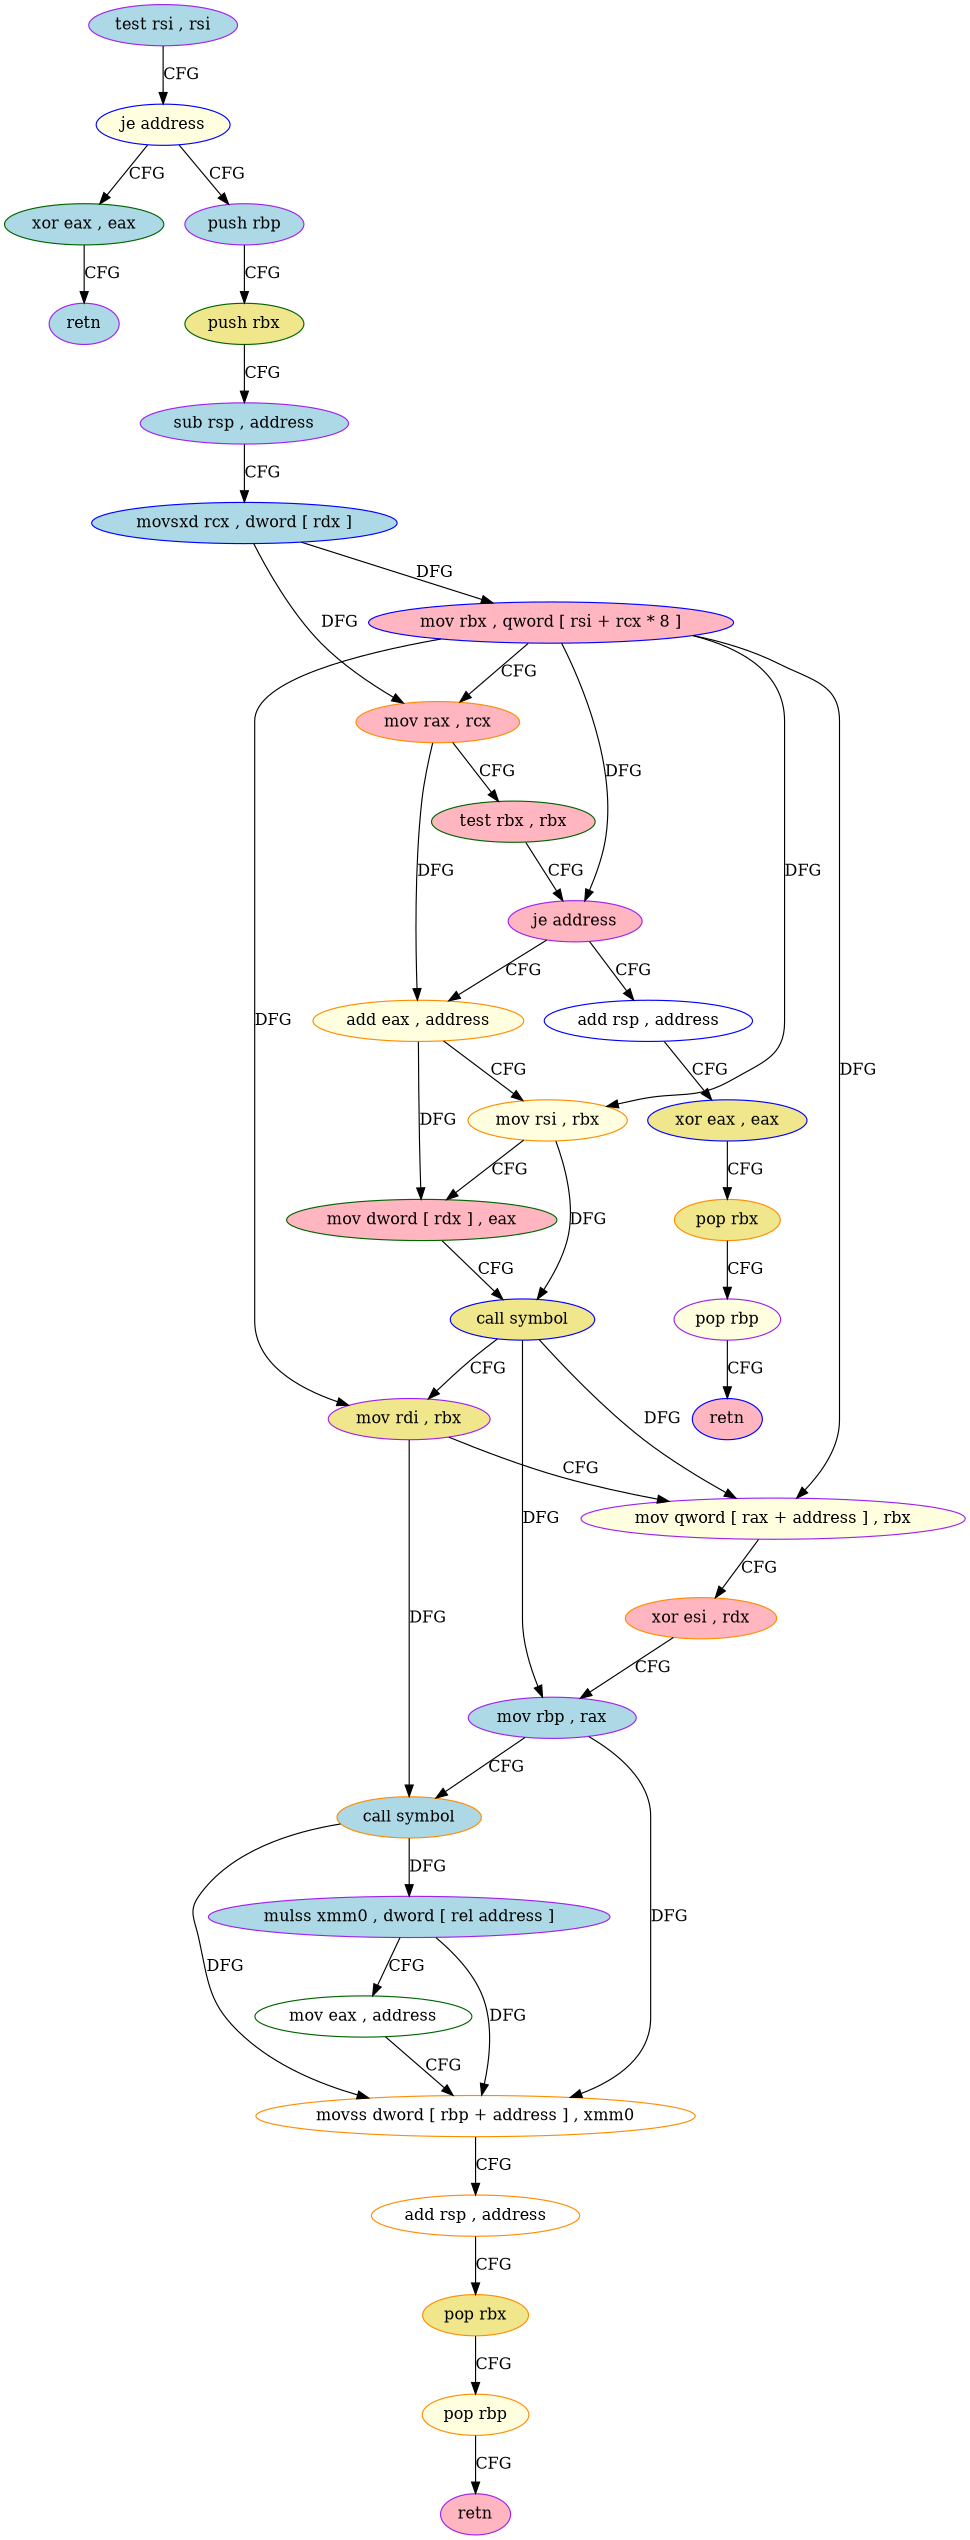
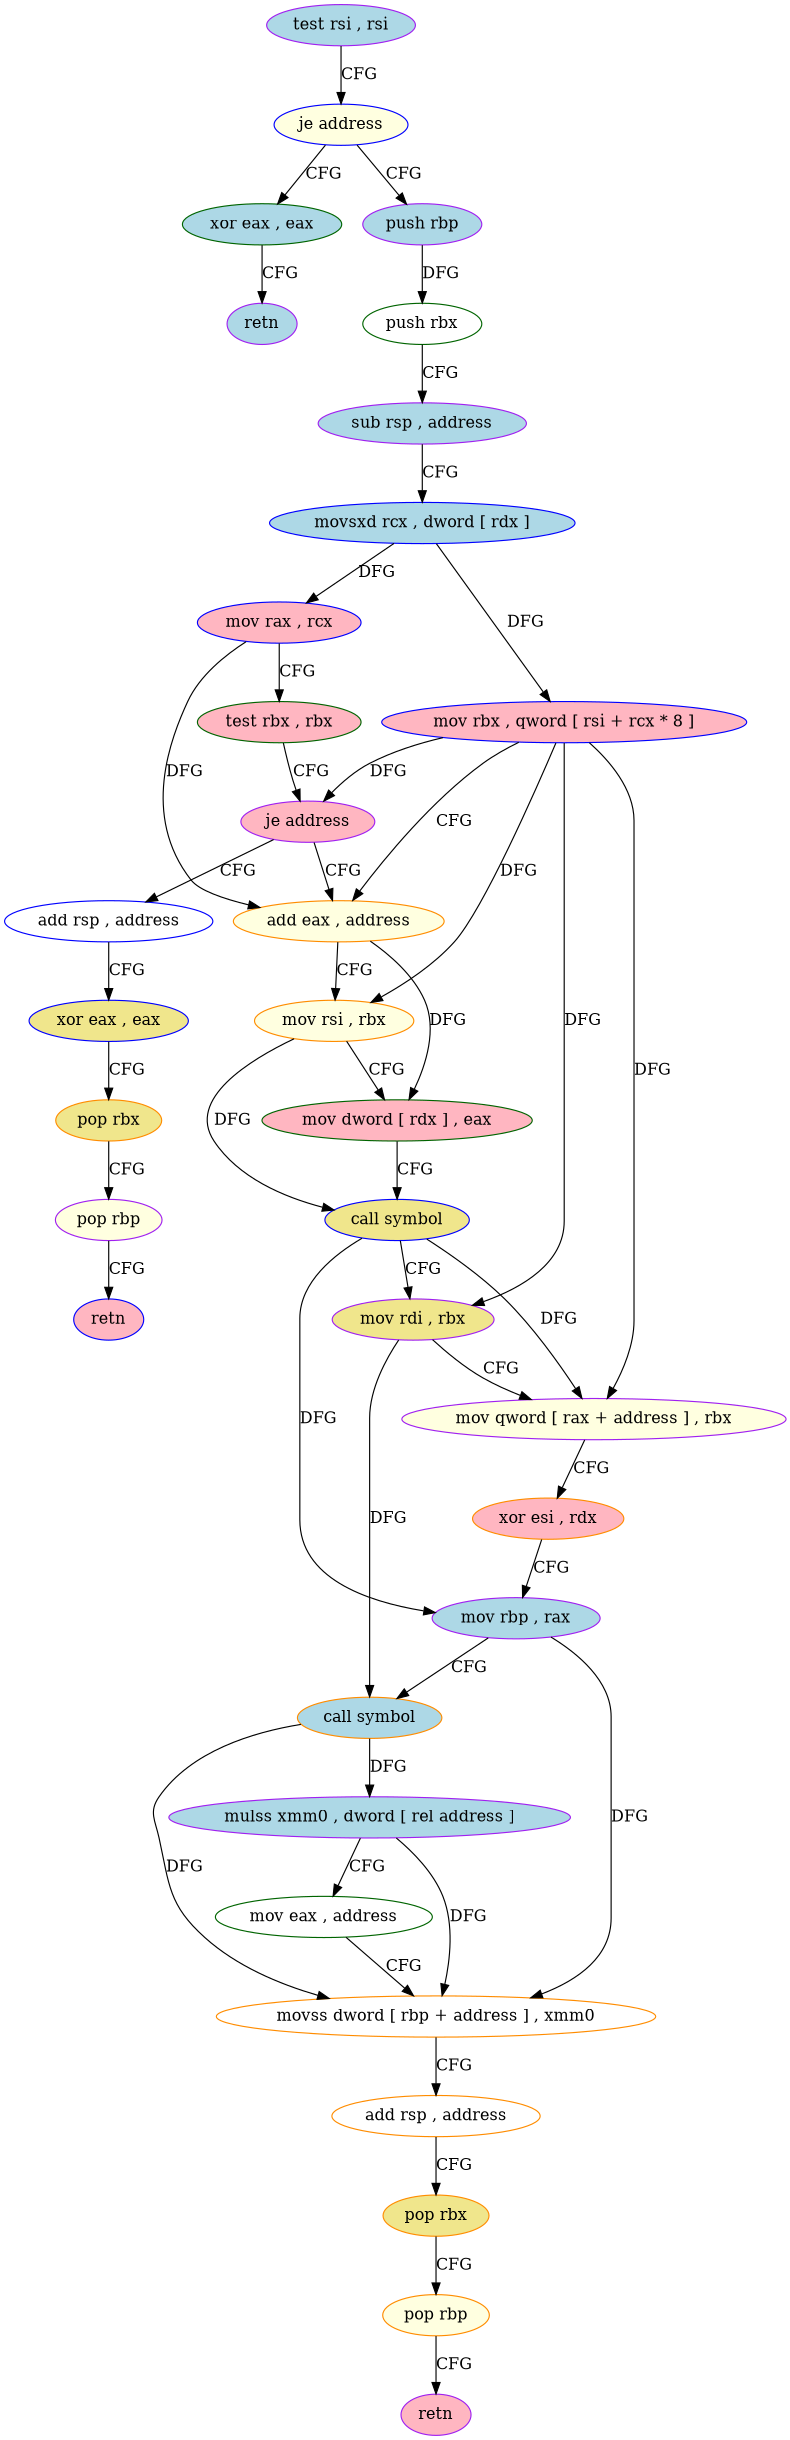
(263, 274) -> (441, 274)
(244, 324) -> (422, 324)
(498, 669) -> (432, 808)
(438, 722) -> (279, 623)
